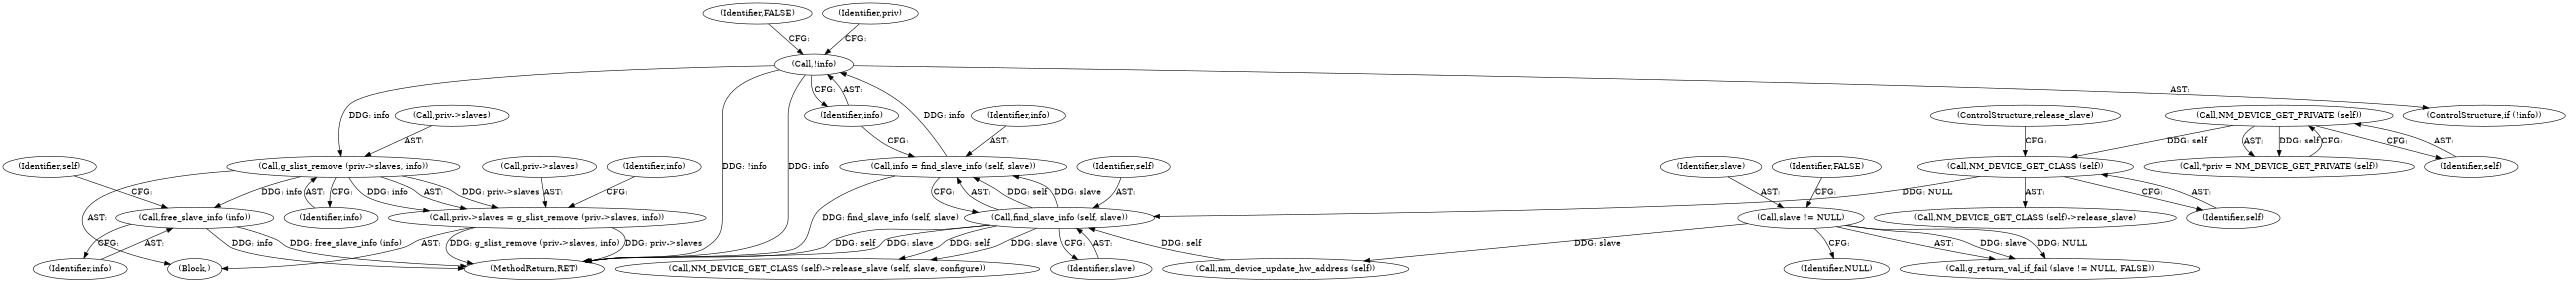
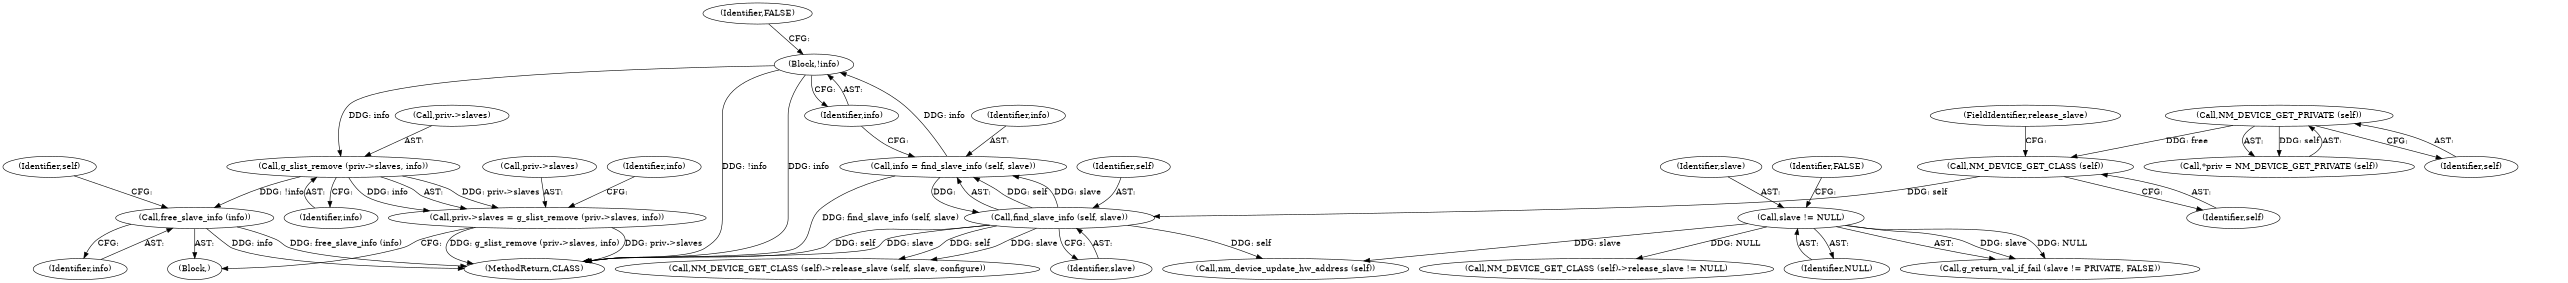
(870, 14) -> none
(814, 65) -> (814, 65)
(2025, 116) -> (2025, 116)
(2484, 116) -> none
(2187, 141) -> (2187, 141)
(2334, 141) -> (2334, 141)
(282, 192) -> (282, 192)
(946, 192) -> (946, 192)
(1928, 192) -> (1928, 192)
(105, 195) -> (195, 241)
(2025, 218) -> none
(433, 244) -> (433, 244)
(1841, 244) -> (1841, 244)
(1159, 247) -> (1193, 237)
none -> (1800, 250)
(534, 269) -> (534, 269)
none -> (1597, 269)
(2050, 269) -> (2050, 269)
